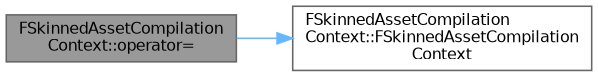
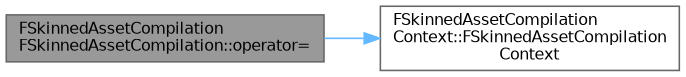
(121, 38) -> (165, 38)
